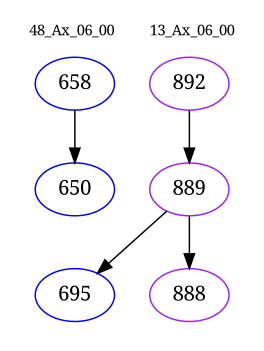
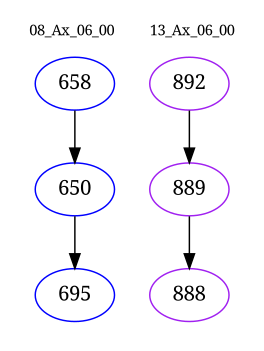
(72, 32) -> (72, 32)
(148, 228) -> (75, 235)
